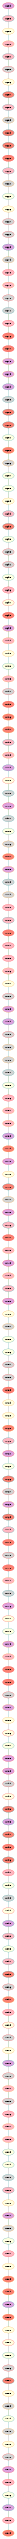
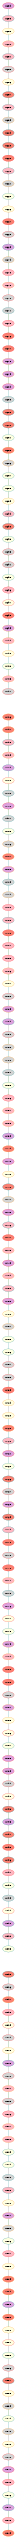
(8, 222) -> (8, 222)
(8, 387) -> (8, 387)
(8, 704) -> none
(8, 1962) -> none
